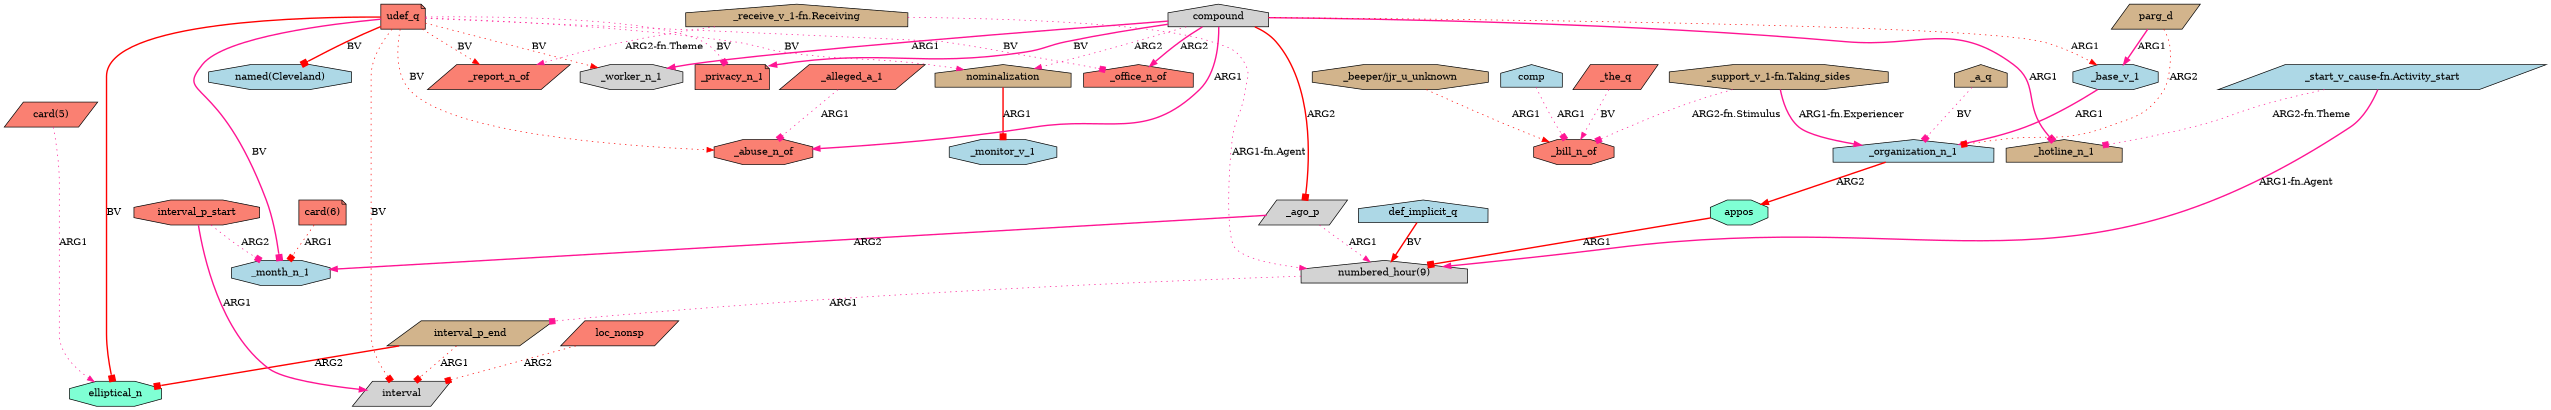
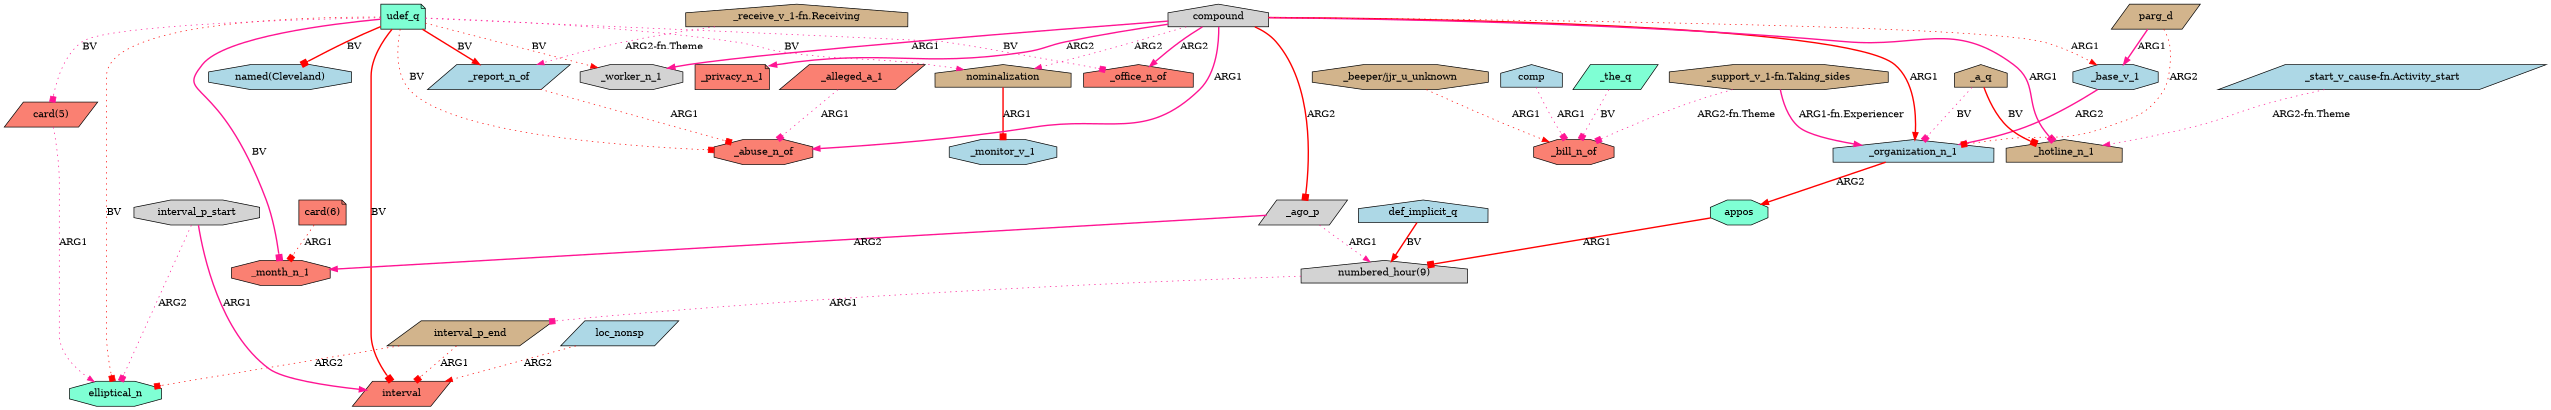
(403, 17) -> (403, 17)
(578, 20) -> (191, 25)
none -> (1620, 26)
(1208, 41) -> none
(448, 45) -> (448, 45)
(1080, 47) -> (1080, 47)
(499, 77) -> (499, 77)
(1616, 77) -> (1616, 77)
(107, 79) -> (107, 79)
(1597, 111) -> (1597, 111)
none -> (632, 115)
(1736, 115) -> (1736, 115)
(2090, 115) -> (2090, 115)
none -> (2001, 119)
(2218, 120) -> (2218, 120)
(523, 131) -> (523, 131)
(371, 201) -> (371, 201)
(197, 212) -> (197, 212)
(1935, 240) -> none
(232, 242) -> (158, 300)
(281, 273) -> (281, 273)
(620, 333) -> (620, 333)
(514, 363) -> (514, 363)
(280, 366) -> (280, 366)
(402, 394) -> (402, 394)
